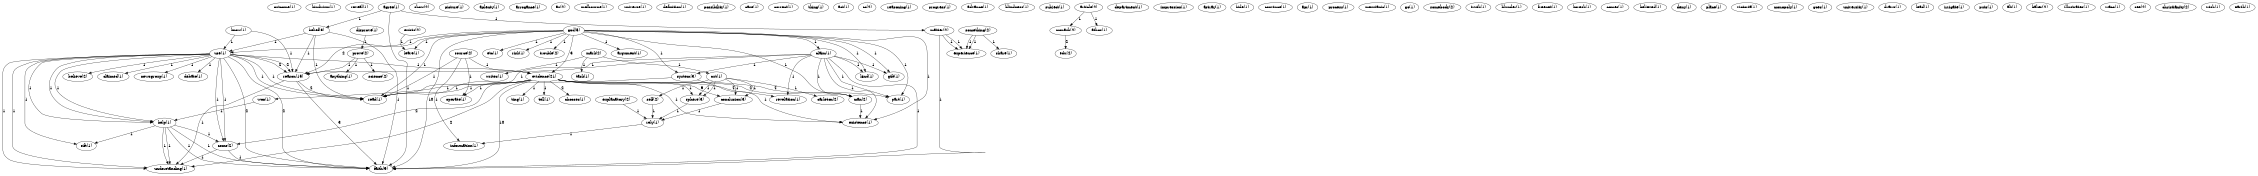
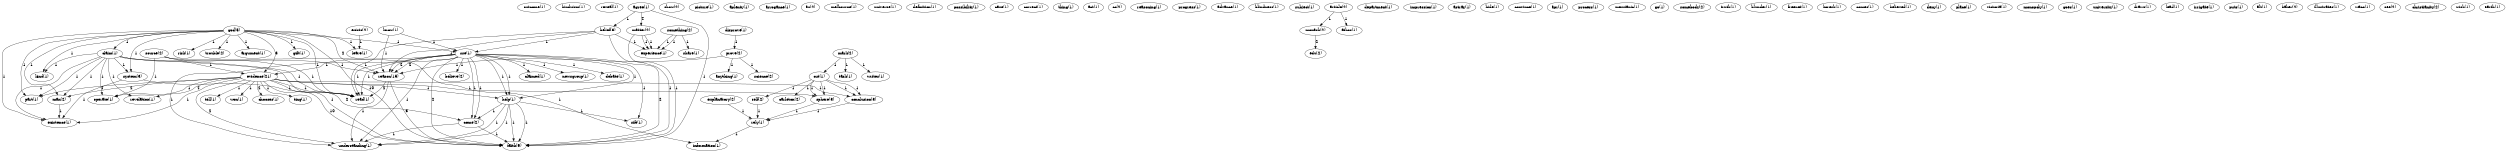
(496, 19) -> (643, 19)
none -> (628, 41)
(493, 54) -> none
(857, 62) -> (101, 75)
(702, 88) -> (821, 88)
(214, 111) -> (385, 86)
